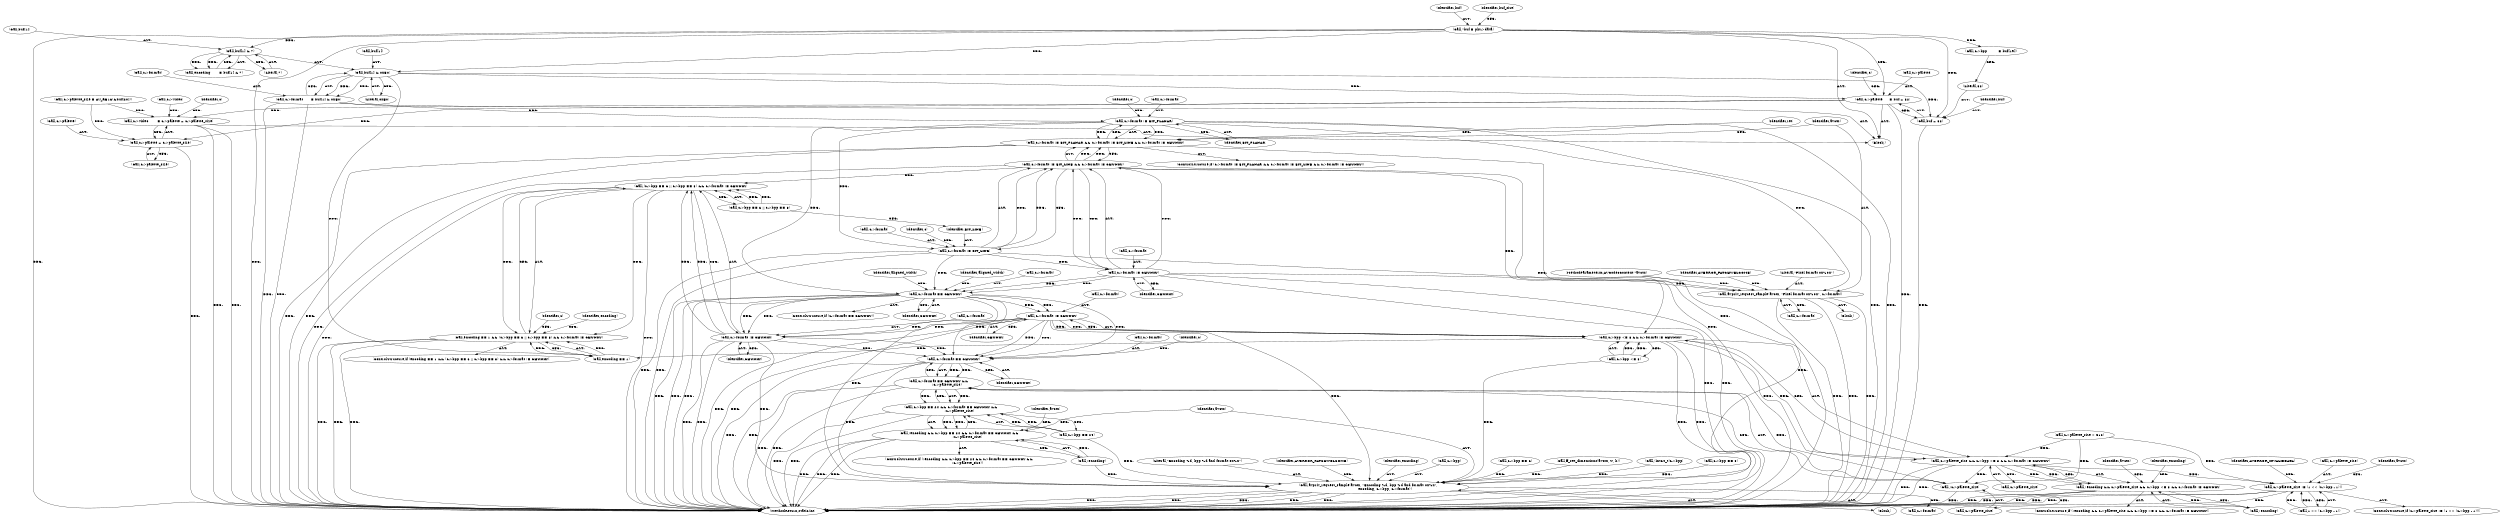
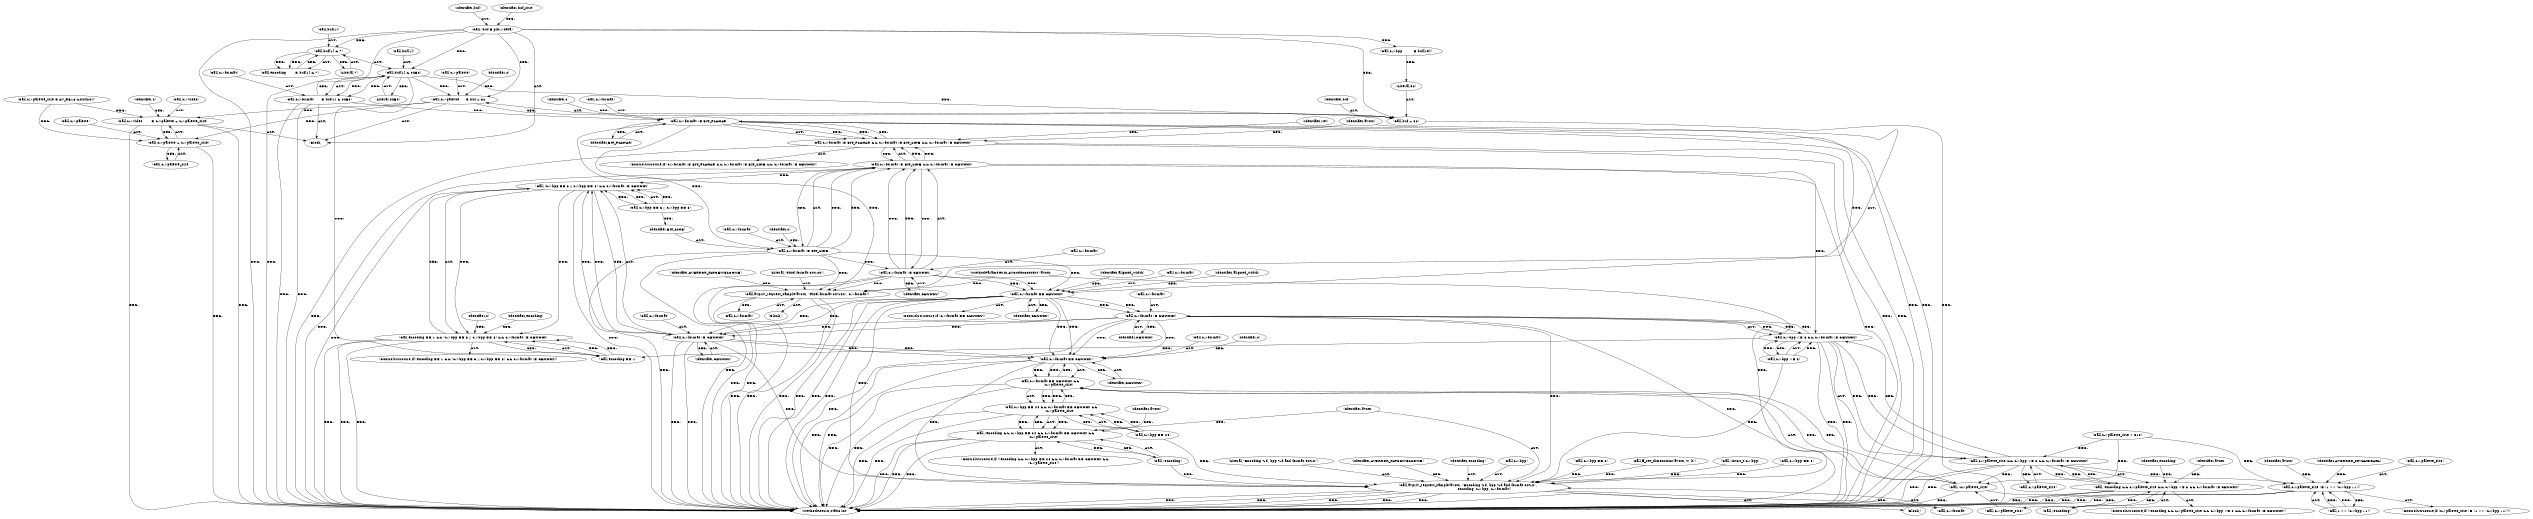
(1953, 73) -> (1368, 73)
(175, 111) -> (181, 111)
(2291, 474) -> (2342, 474)
(1869, 492) -> none
